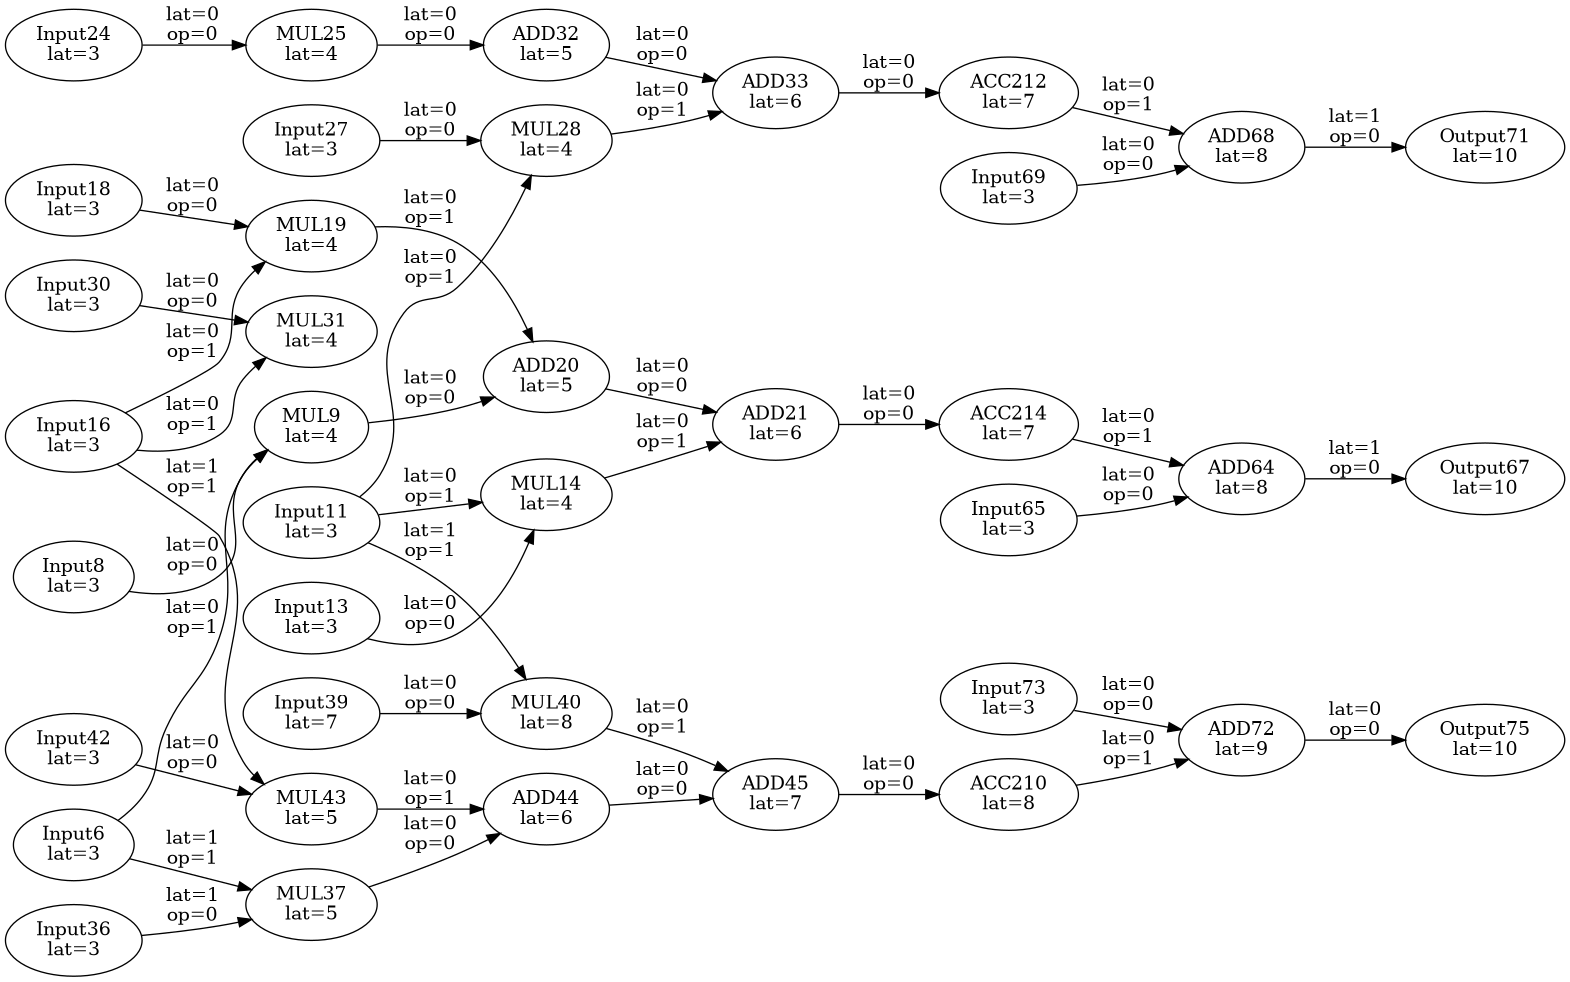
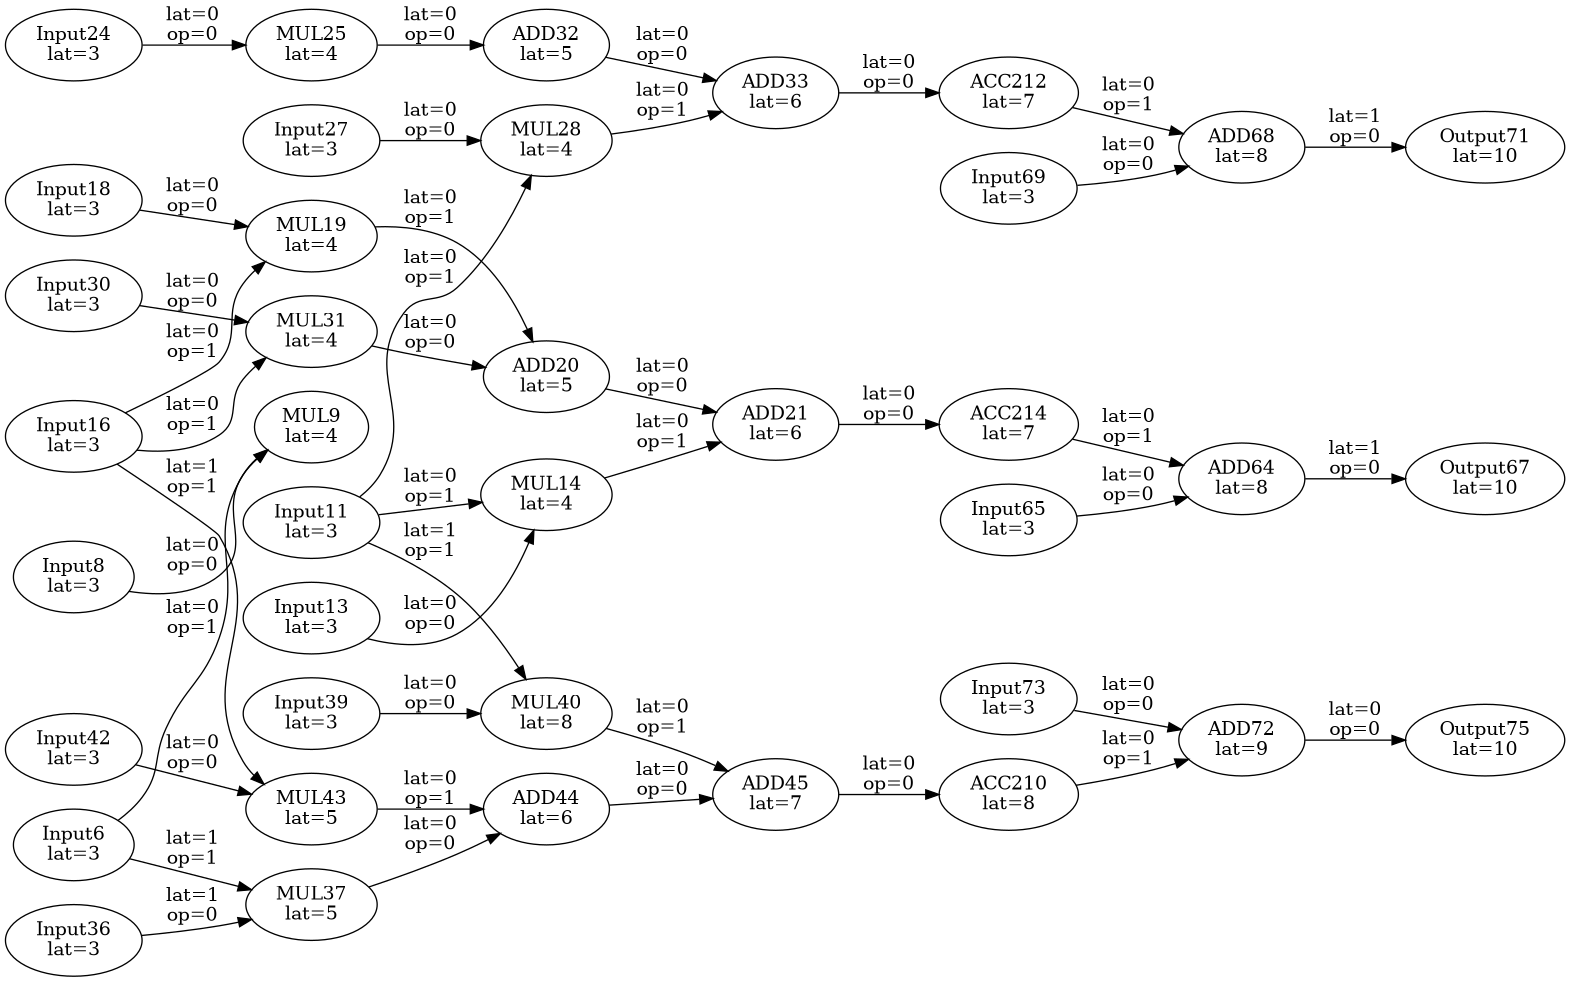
(426, 415) -> (422, 356)
(312, 714) -> (312, 714)
